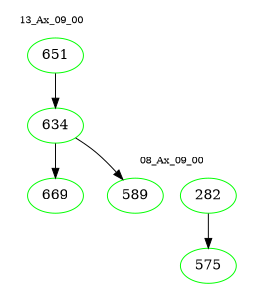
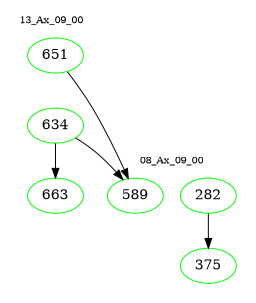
(55, 86) -> (99, 119)
(55, 196) -> (55, 196)
(208, 266) -> (208, 266)
